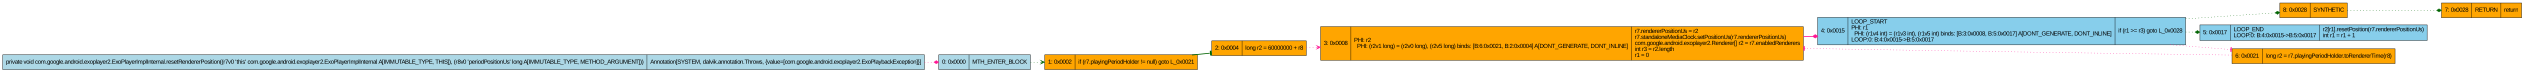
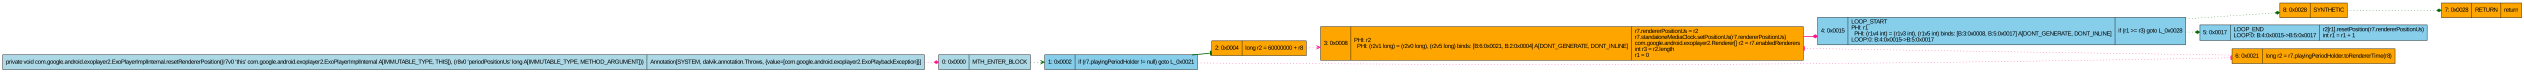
(2200, 47) -> (1714, 64)
(1121, 62) -> (1121, 62)
